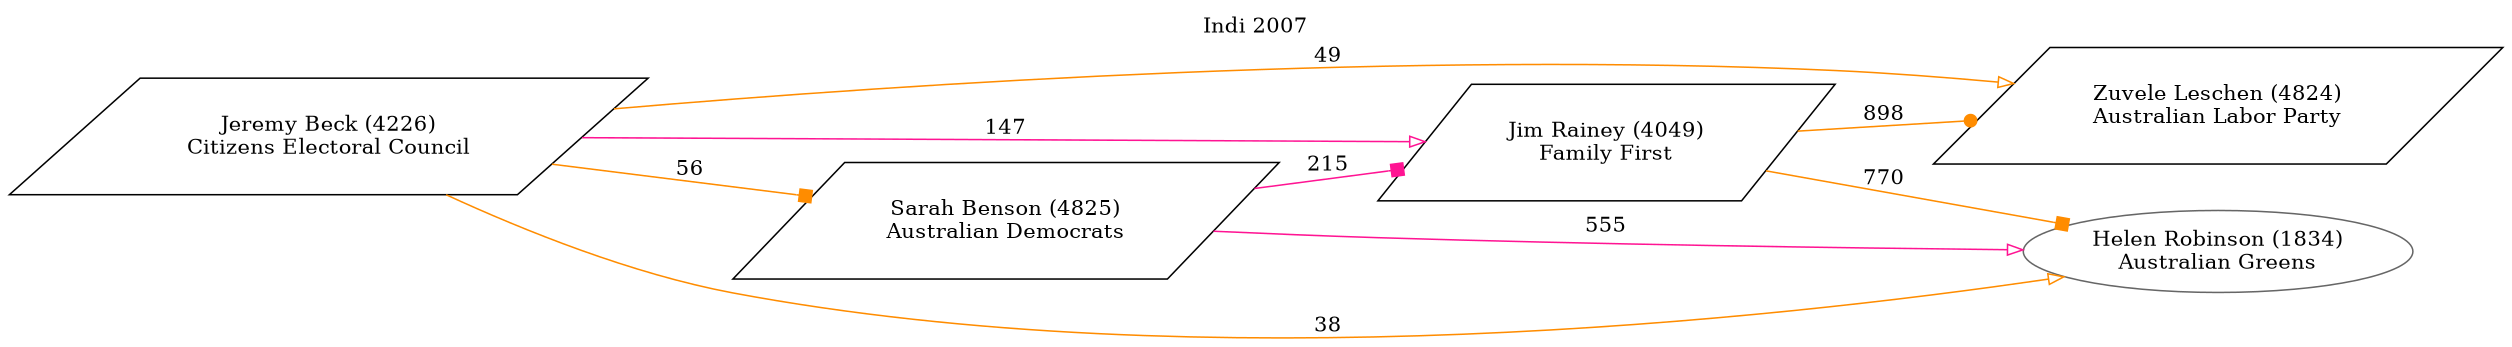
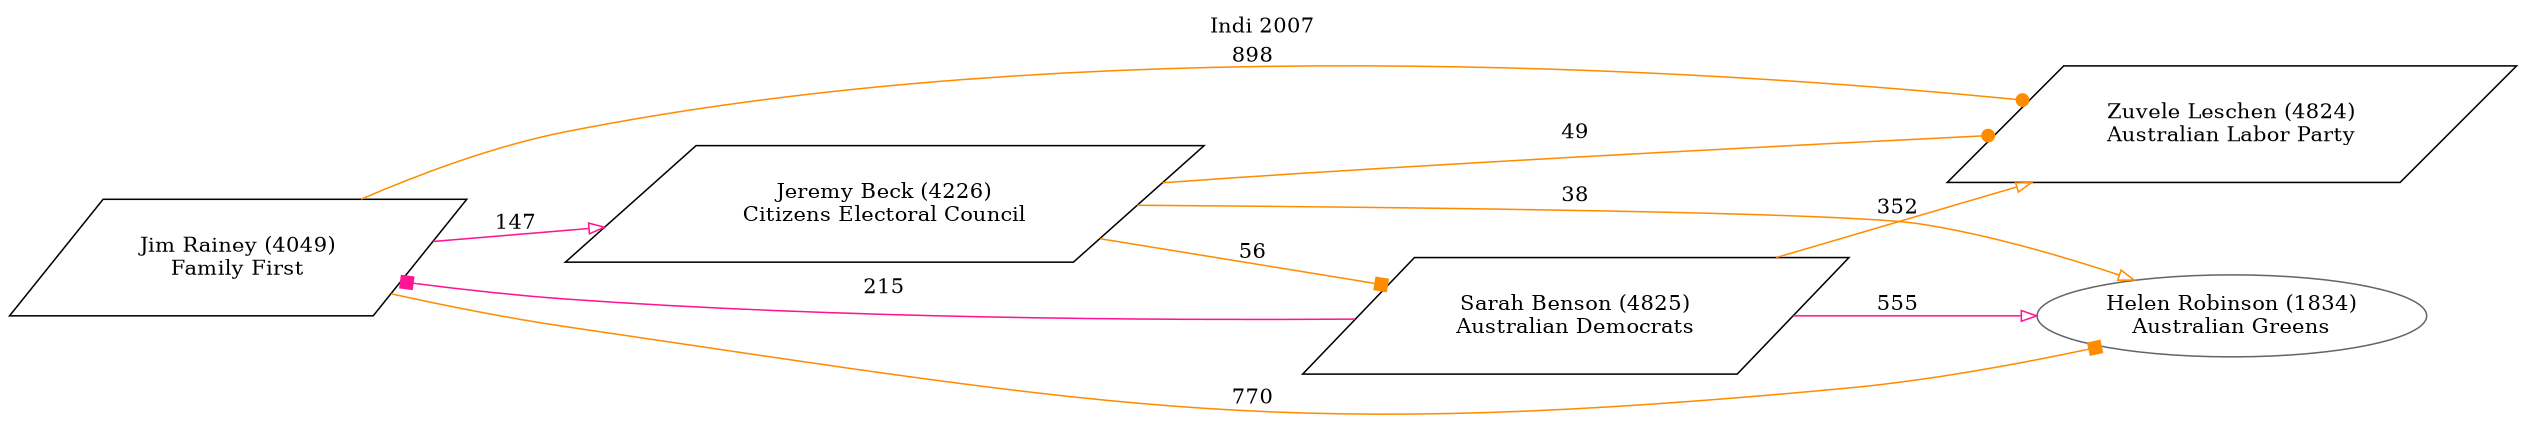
(1306, 68) -> (1572, 157)
(996, 140) -> (511, 235)
none -> (1872, 229)
